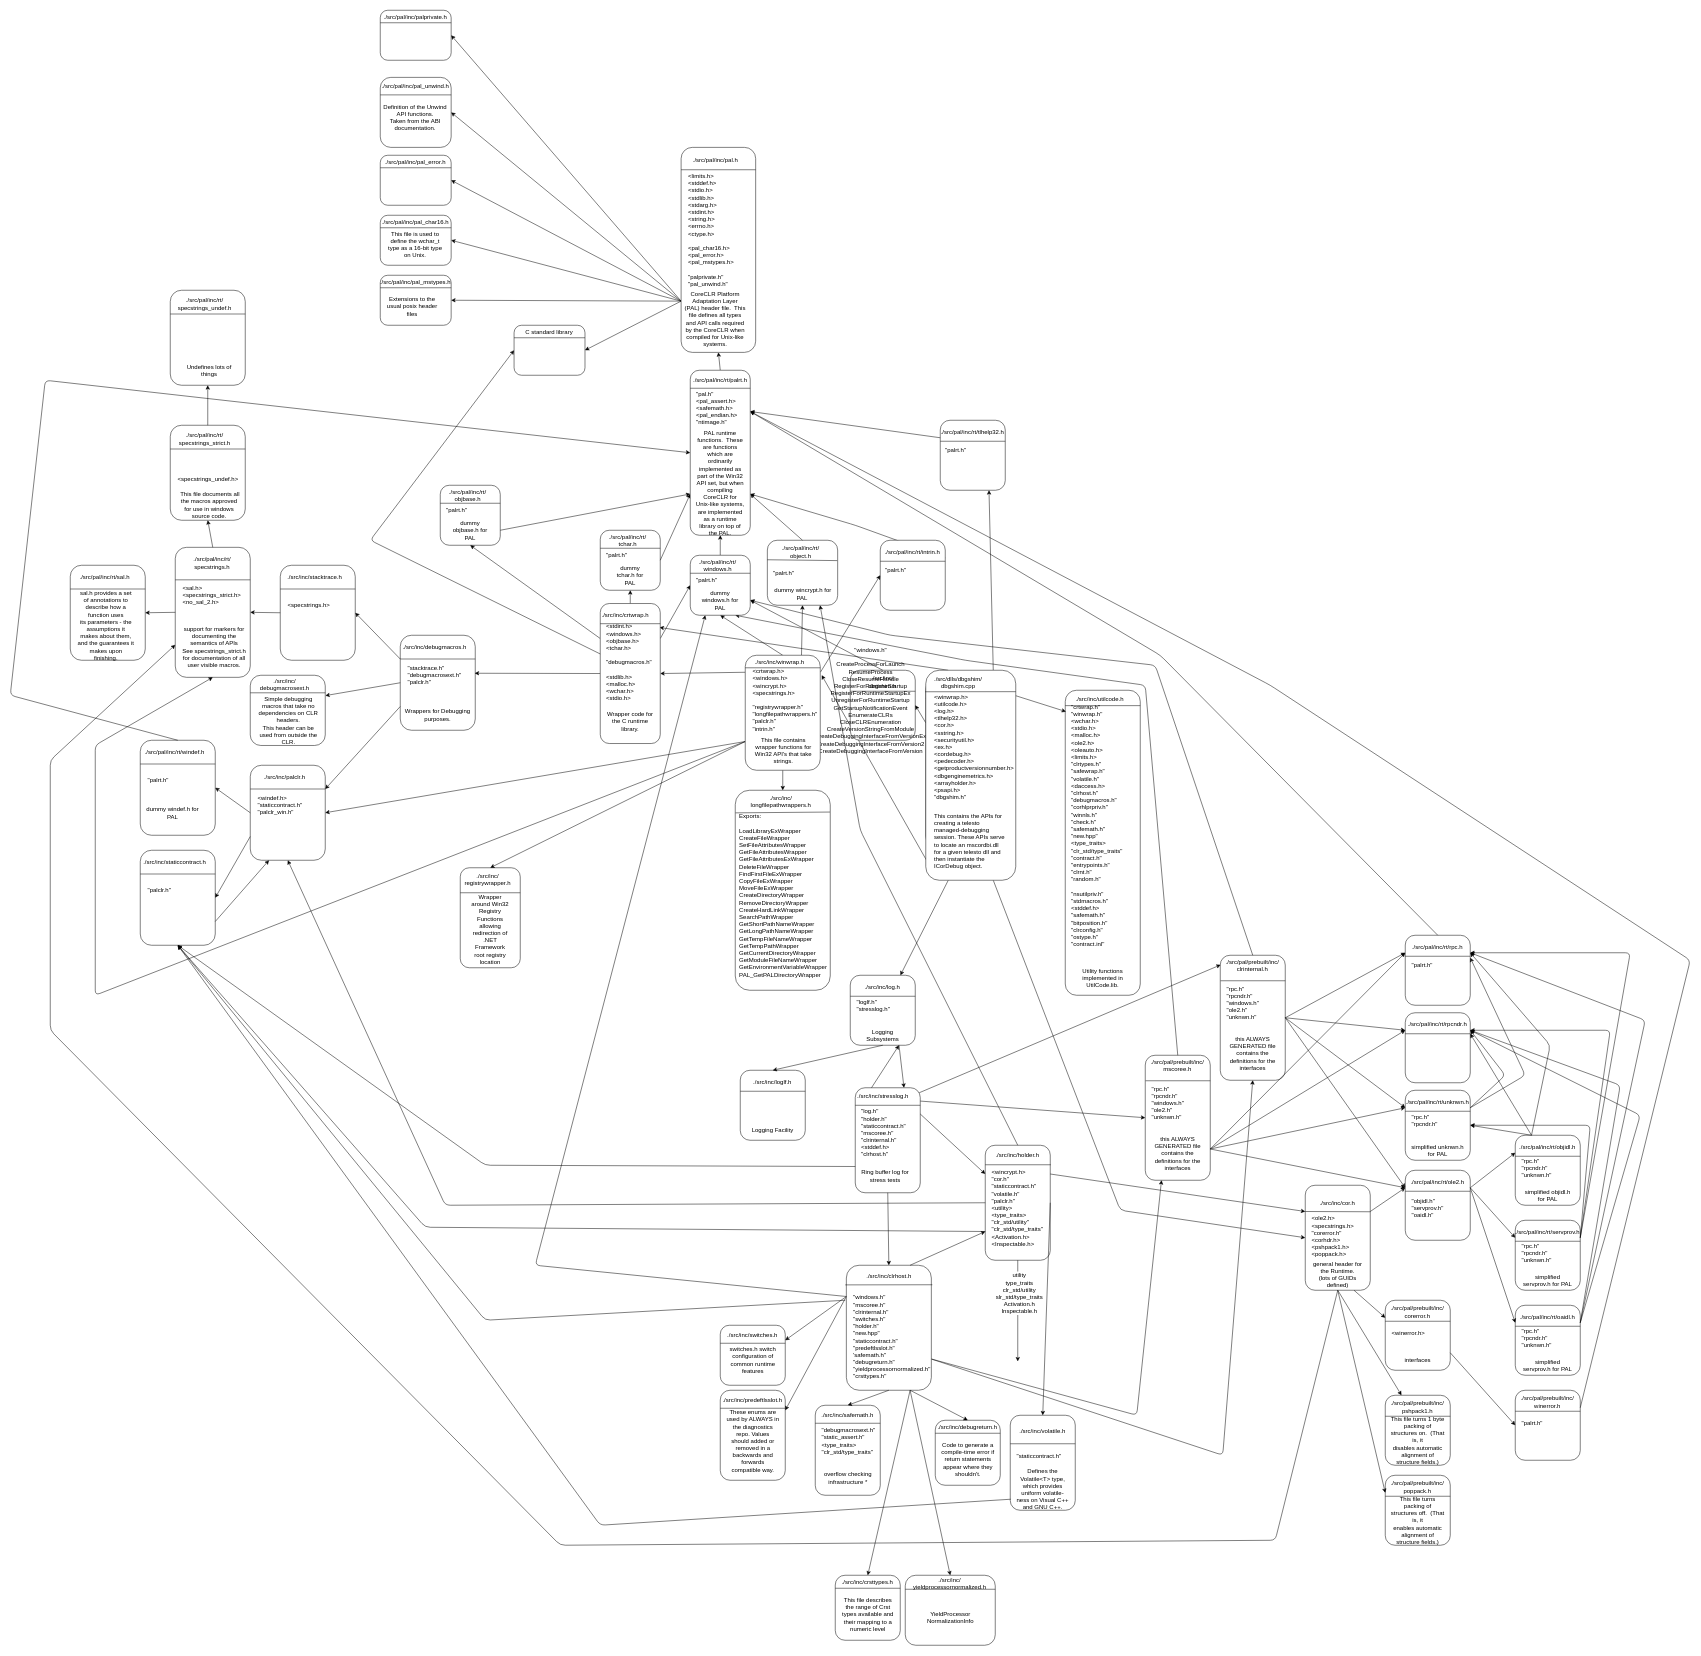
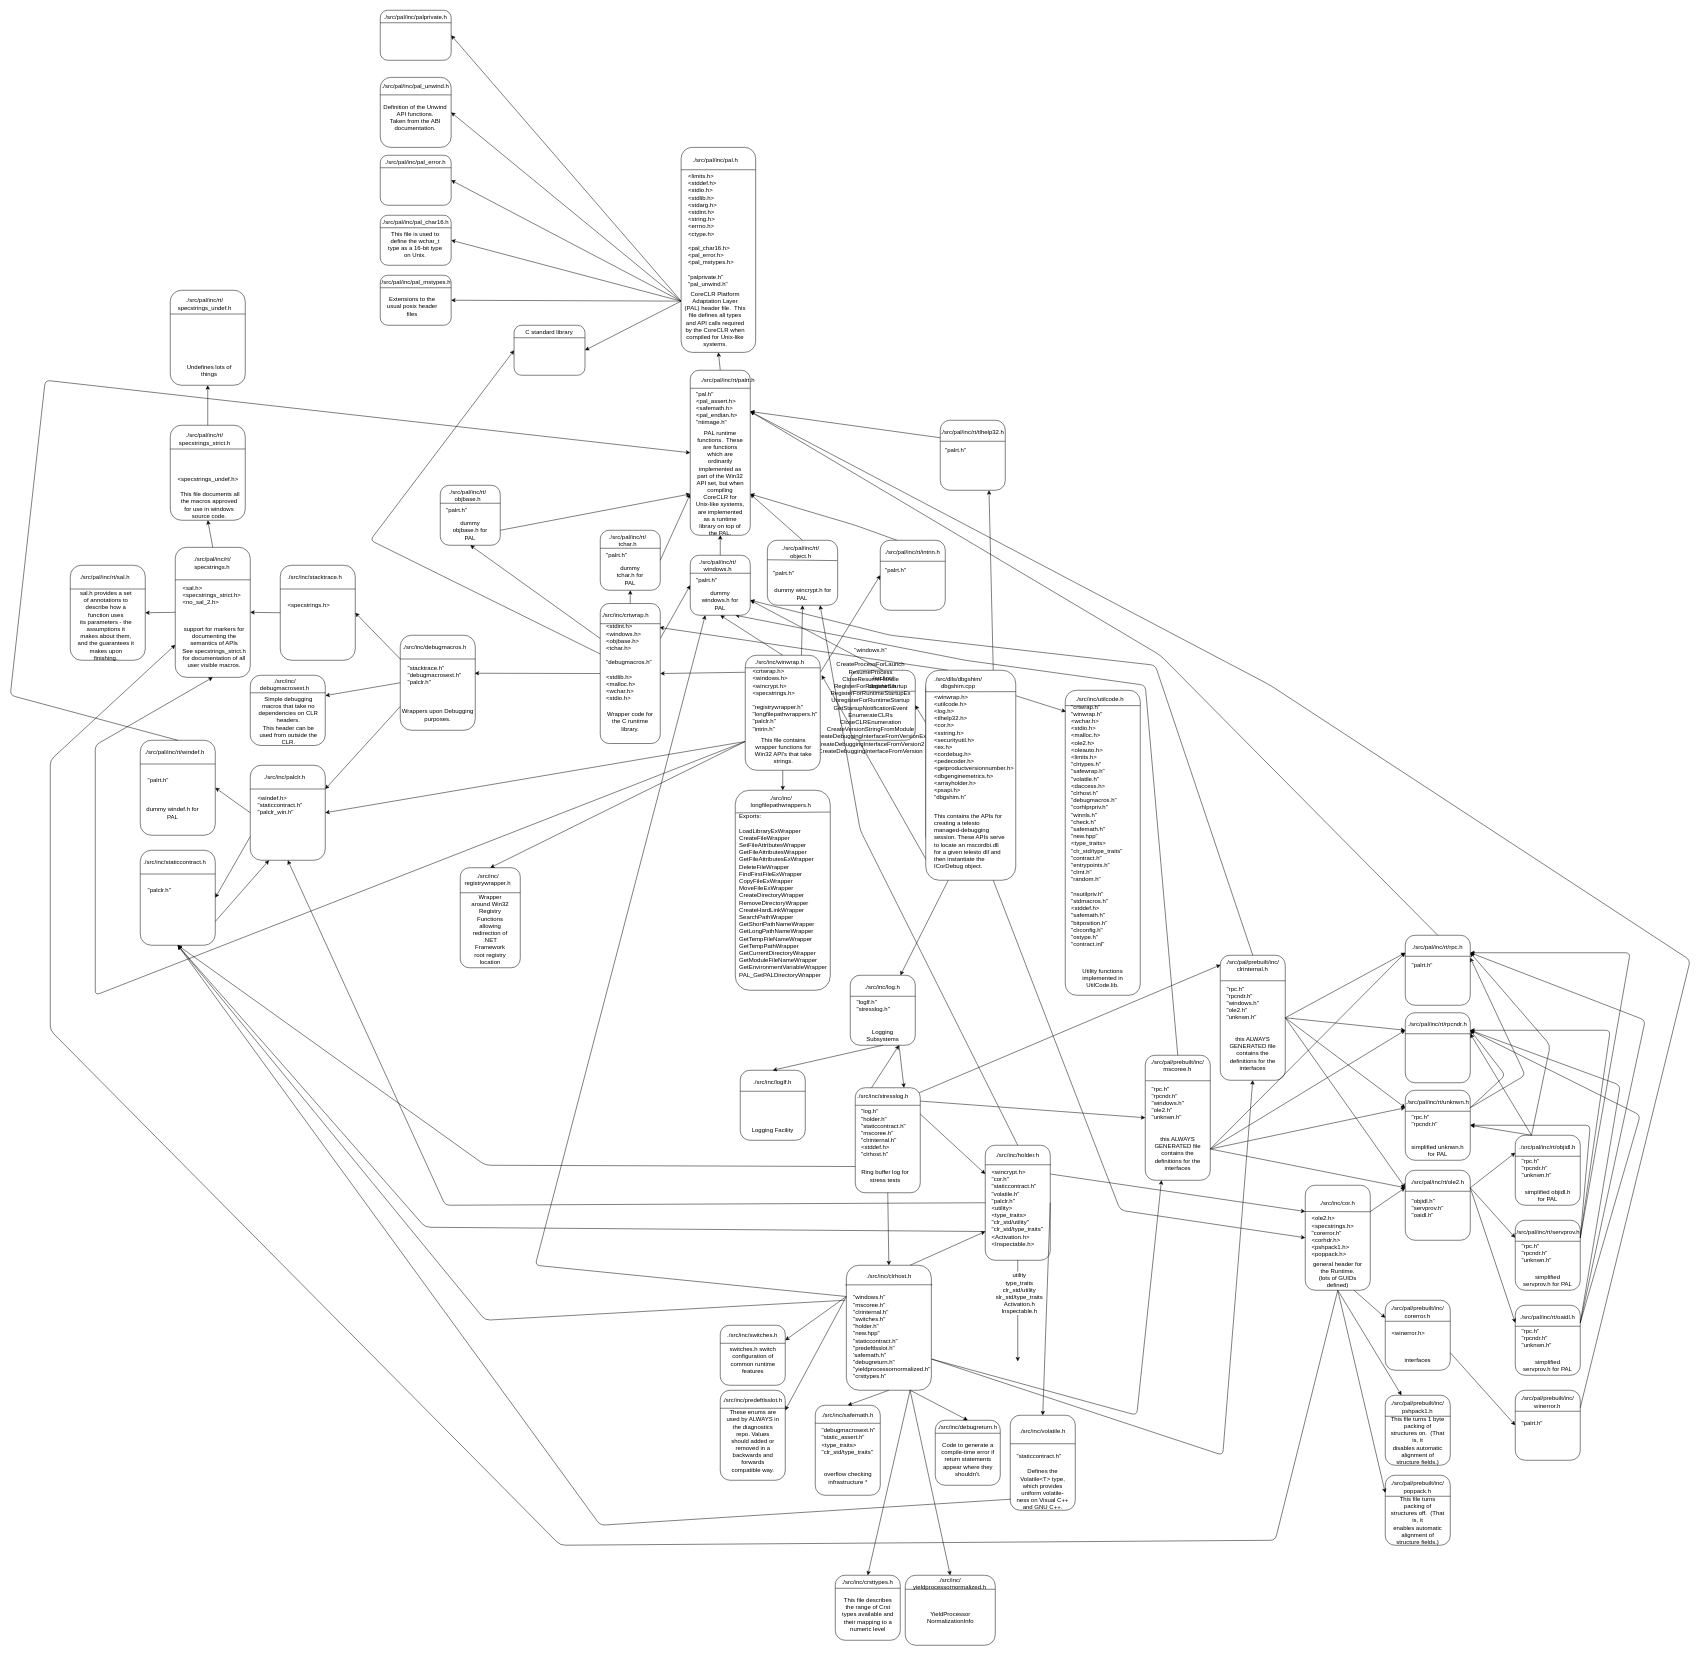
(720, 380) -> (728, 380)
(438, 715) -> (438, 715)
